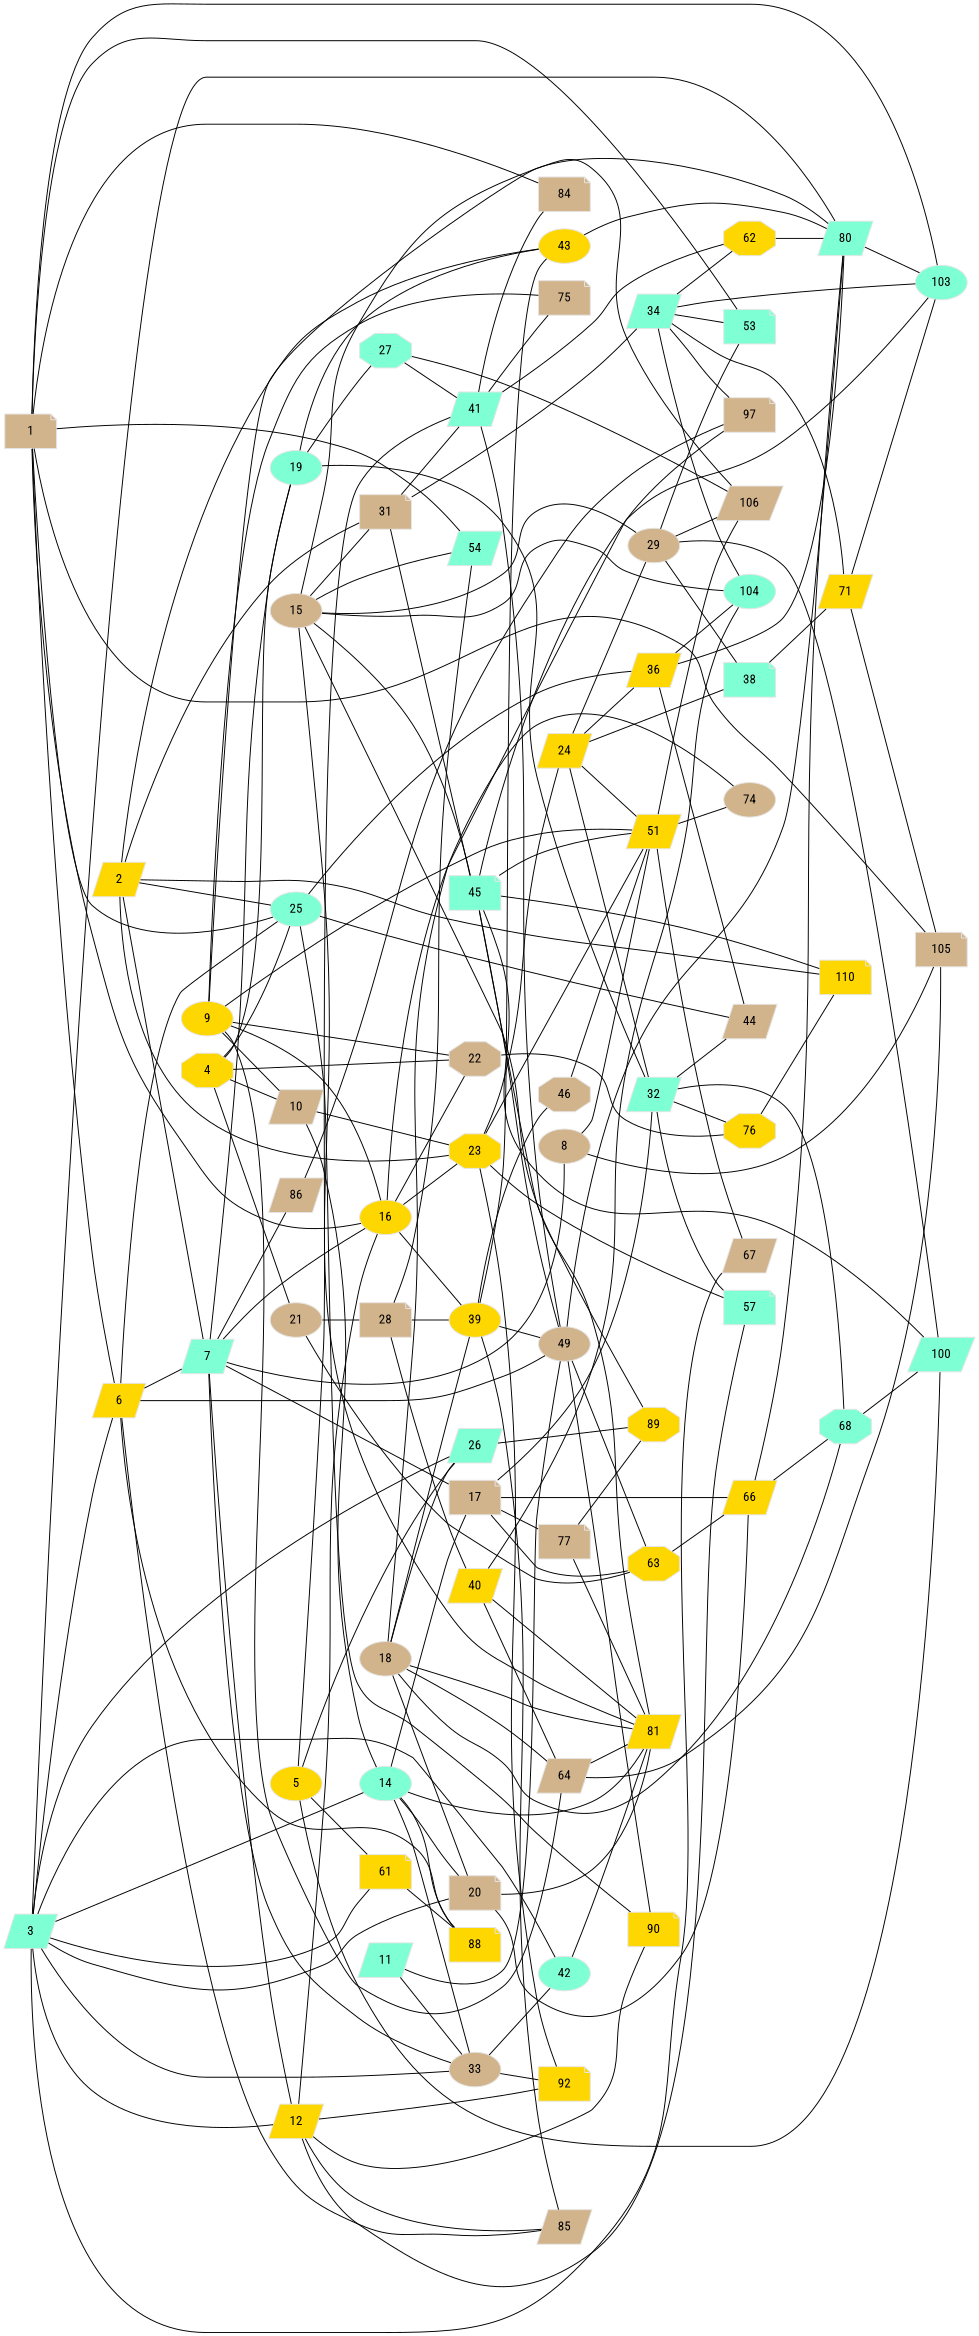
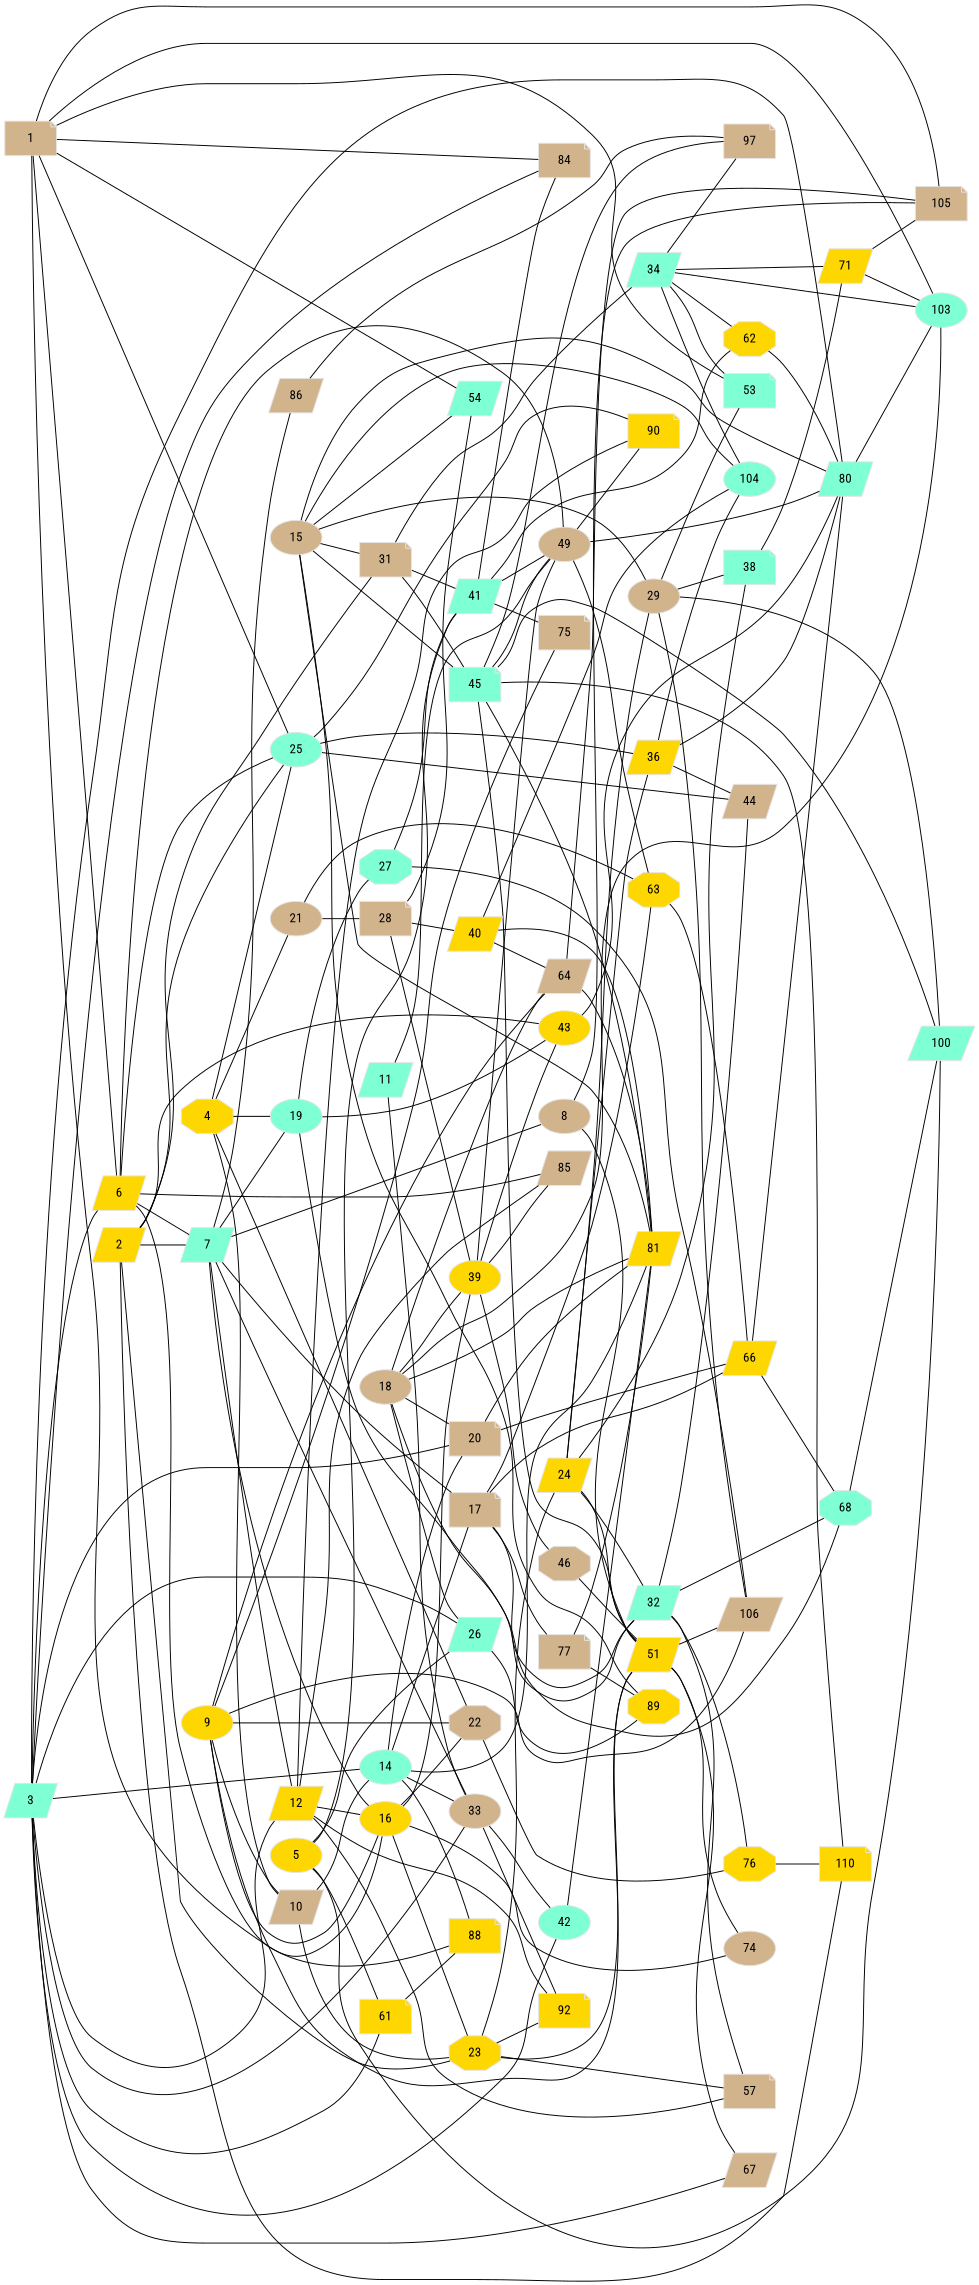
none -> (104, 885)
(750, 1308) -> (750, 2091)
